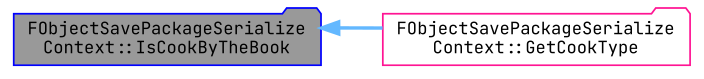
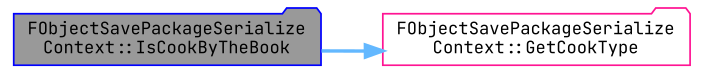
(361, 28) -> (343, 51)
